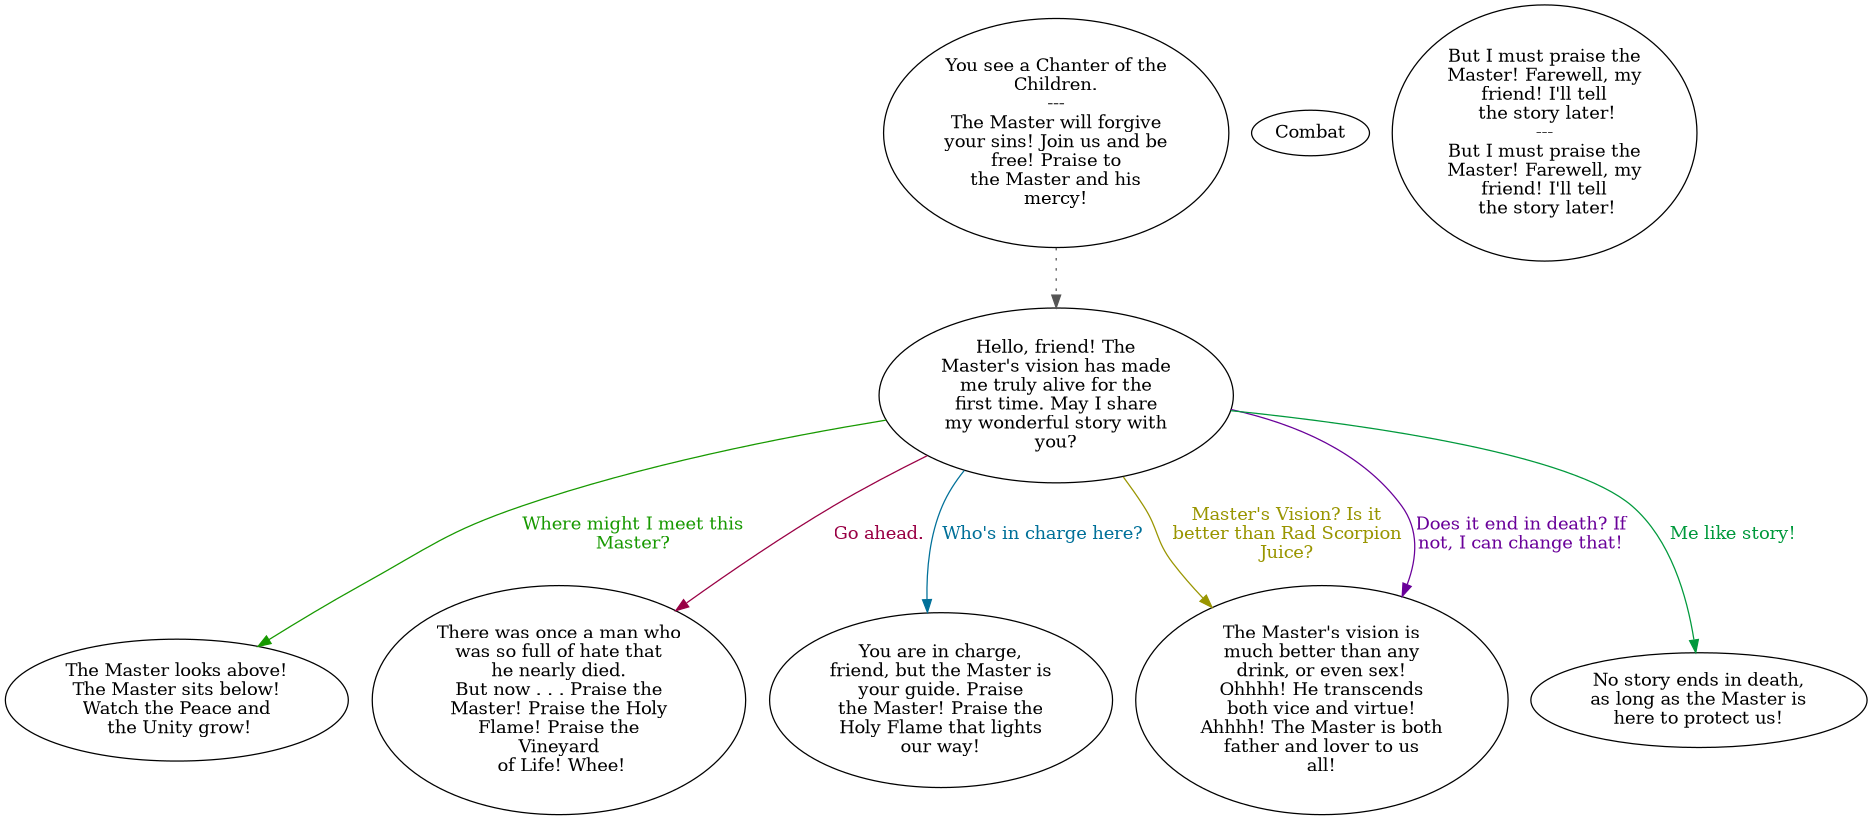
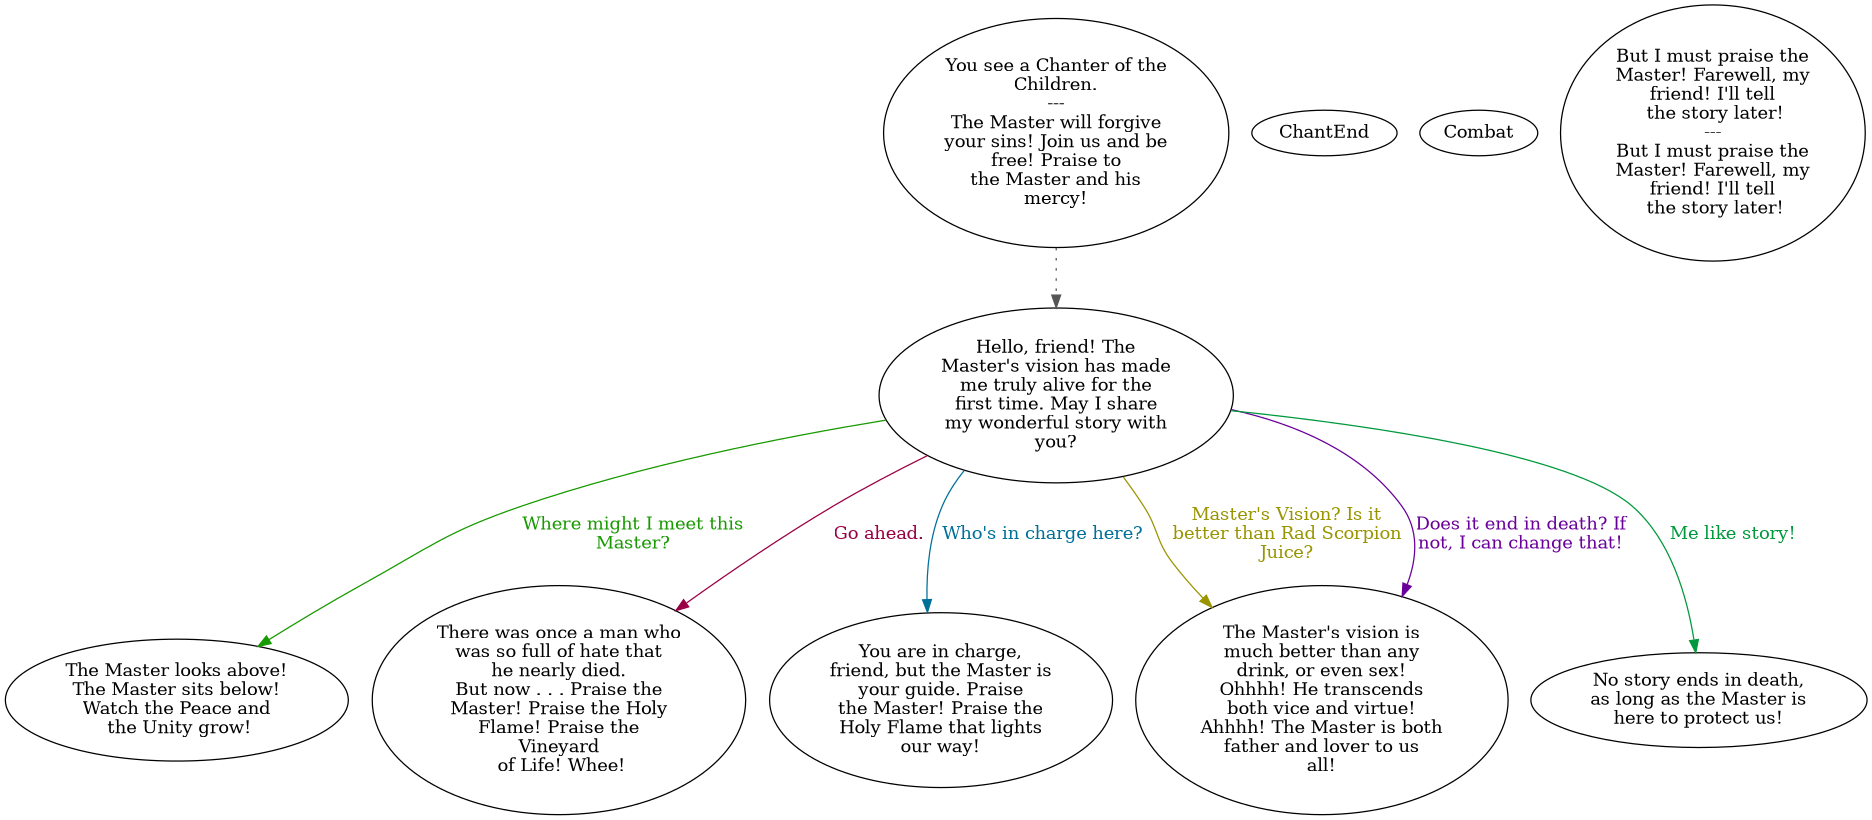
none -> (1324, 133)
